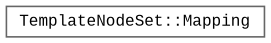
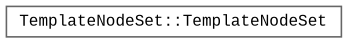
(135, 22) -> (174, 22)
